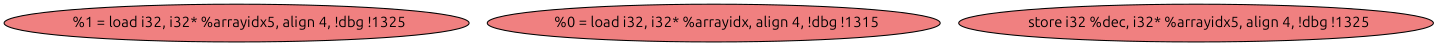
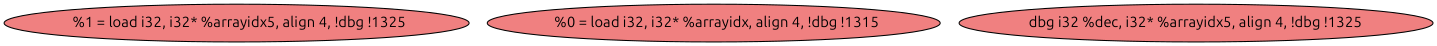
(1196, 23) -> (1196, 23)
